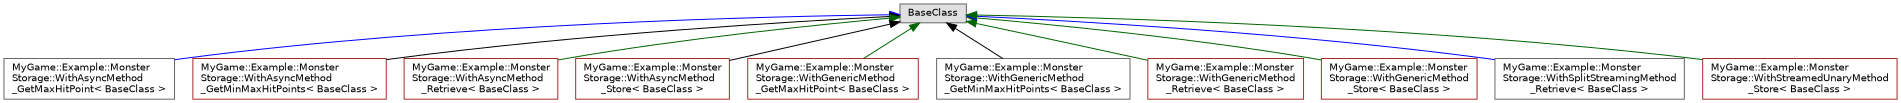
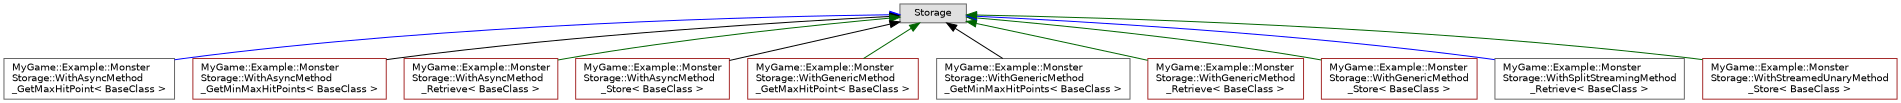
(933, 13) -> (933, 13)
